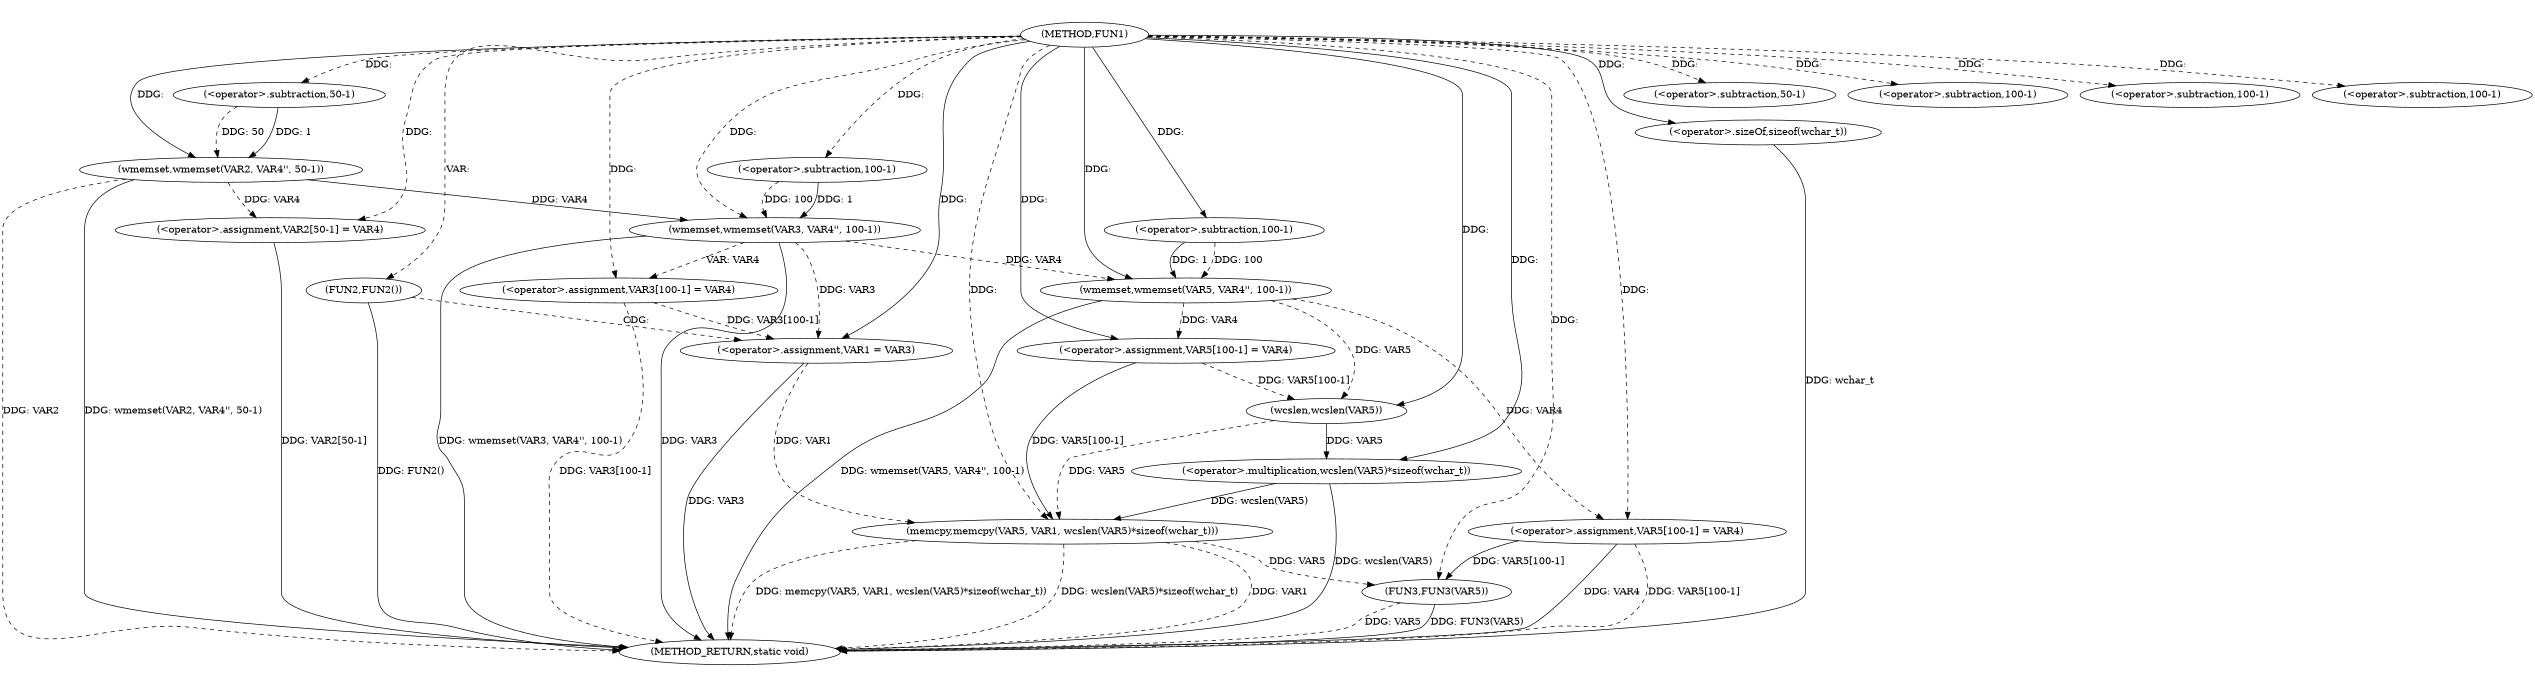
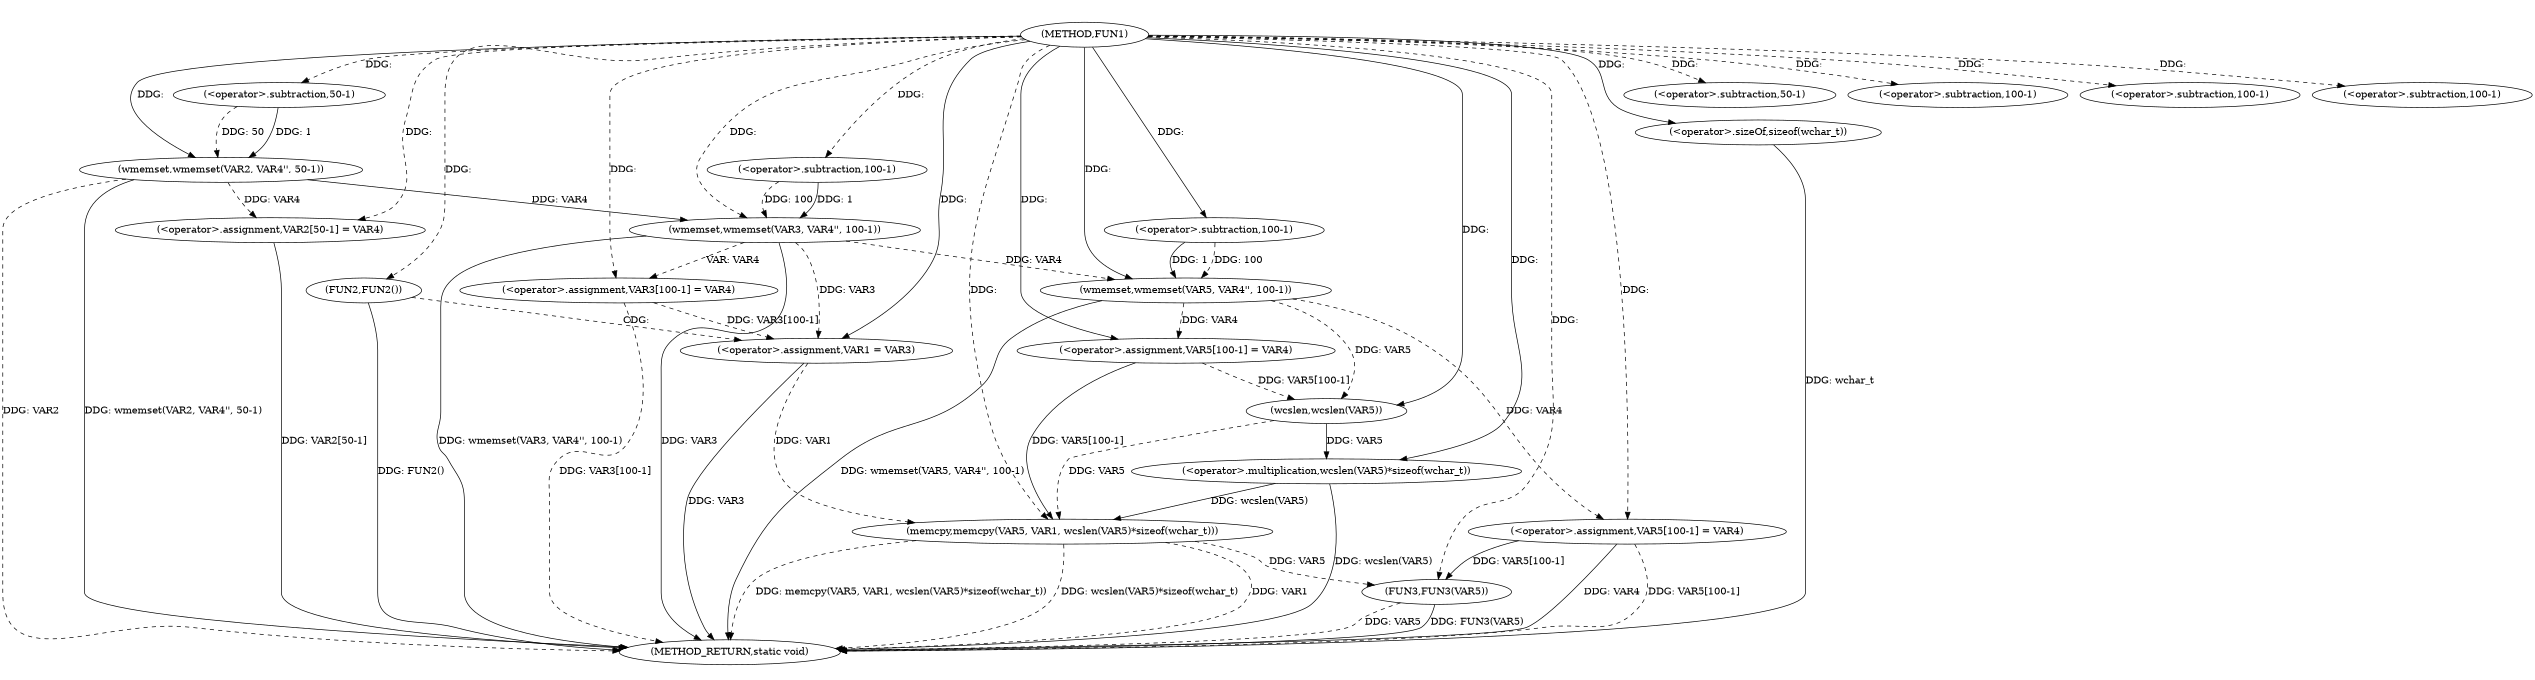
(460, 170) -> (460, 170)
